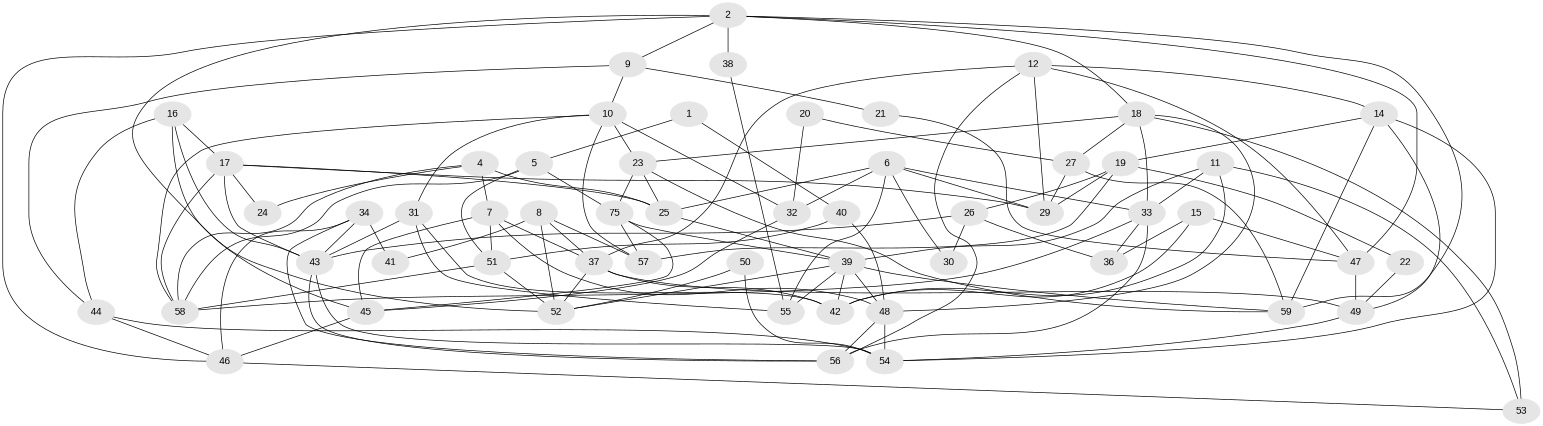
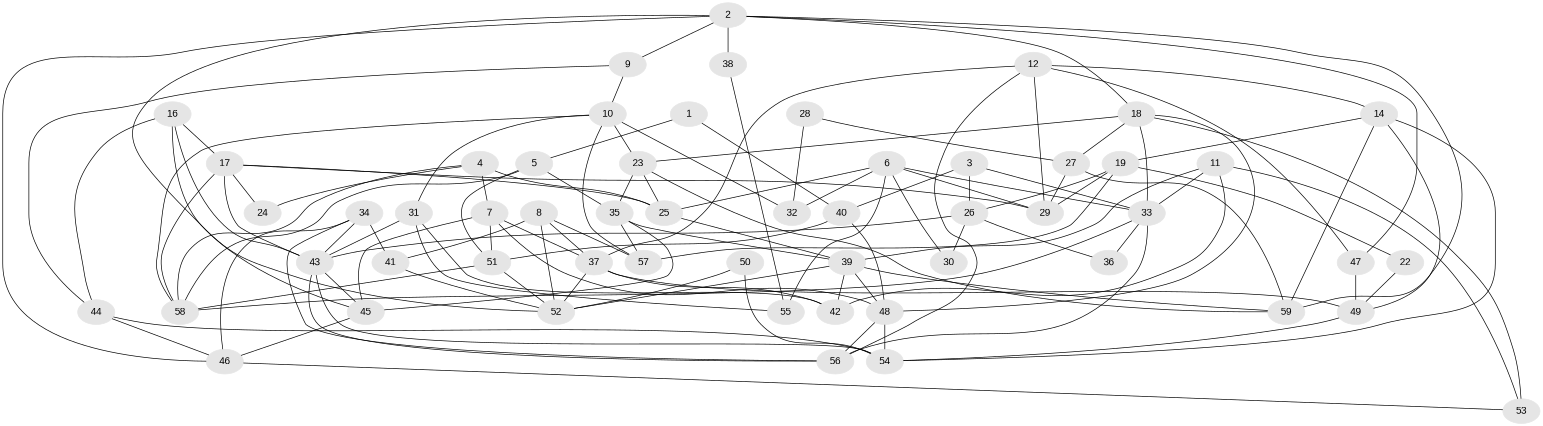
(805, 114) -> (805, 114)
(881, 114) -> none
none -> (969, 164)
(615, 213) -> (615, 213)
(1196, 213) -> none
(679, 275) -> (336, 283)
(819, 285) -> none
none -> (472, 291)
